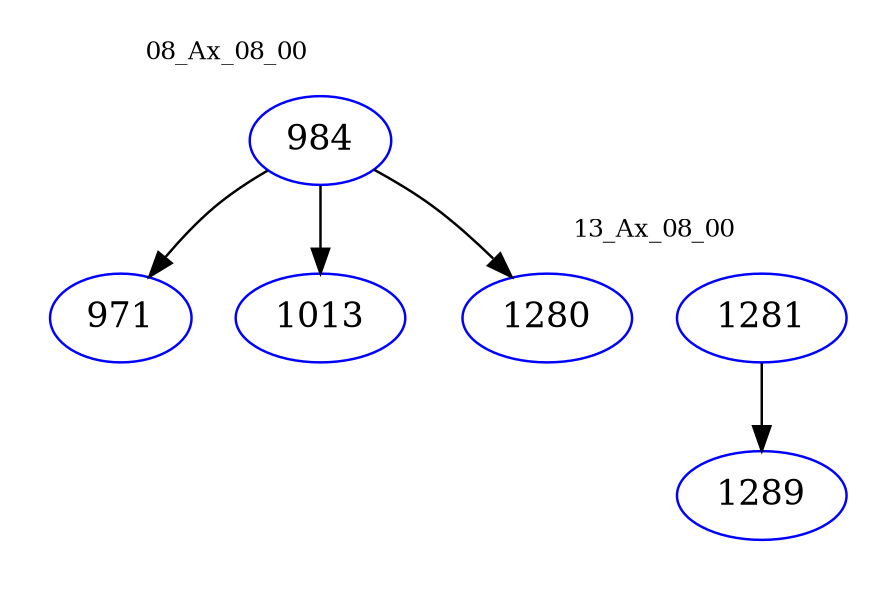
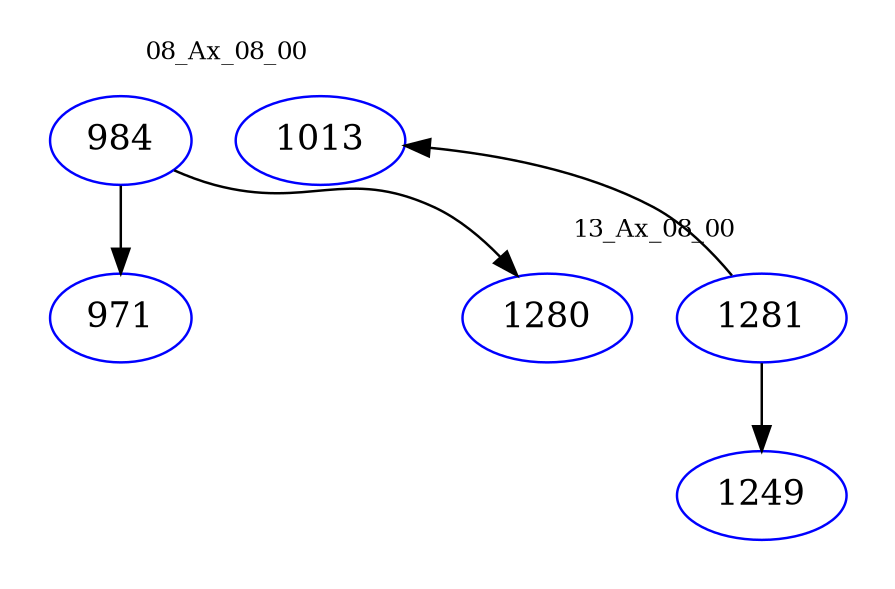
(320, 217) -> (595, 182)
(762, 496) -> (762, 496)
